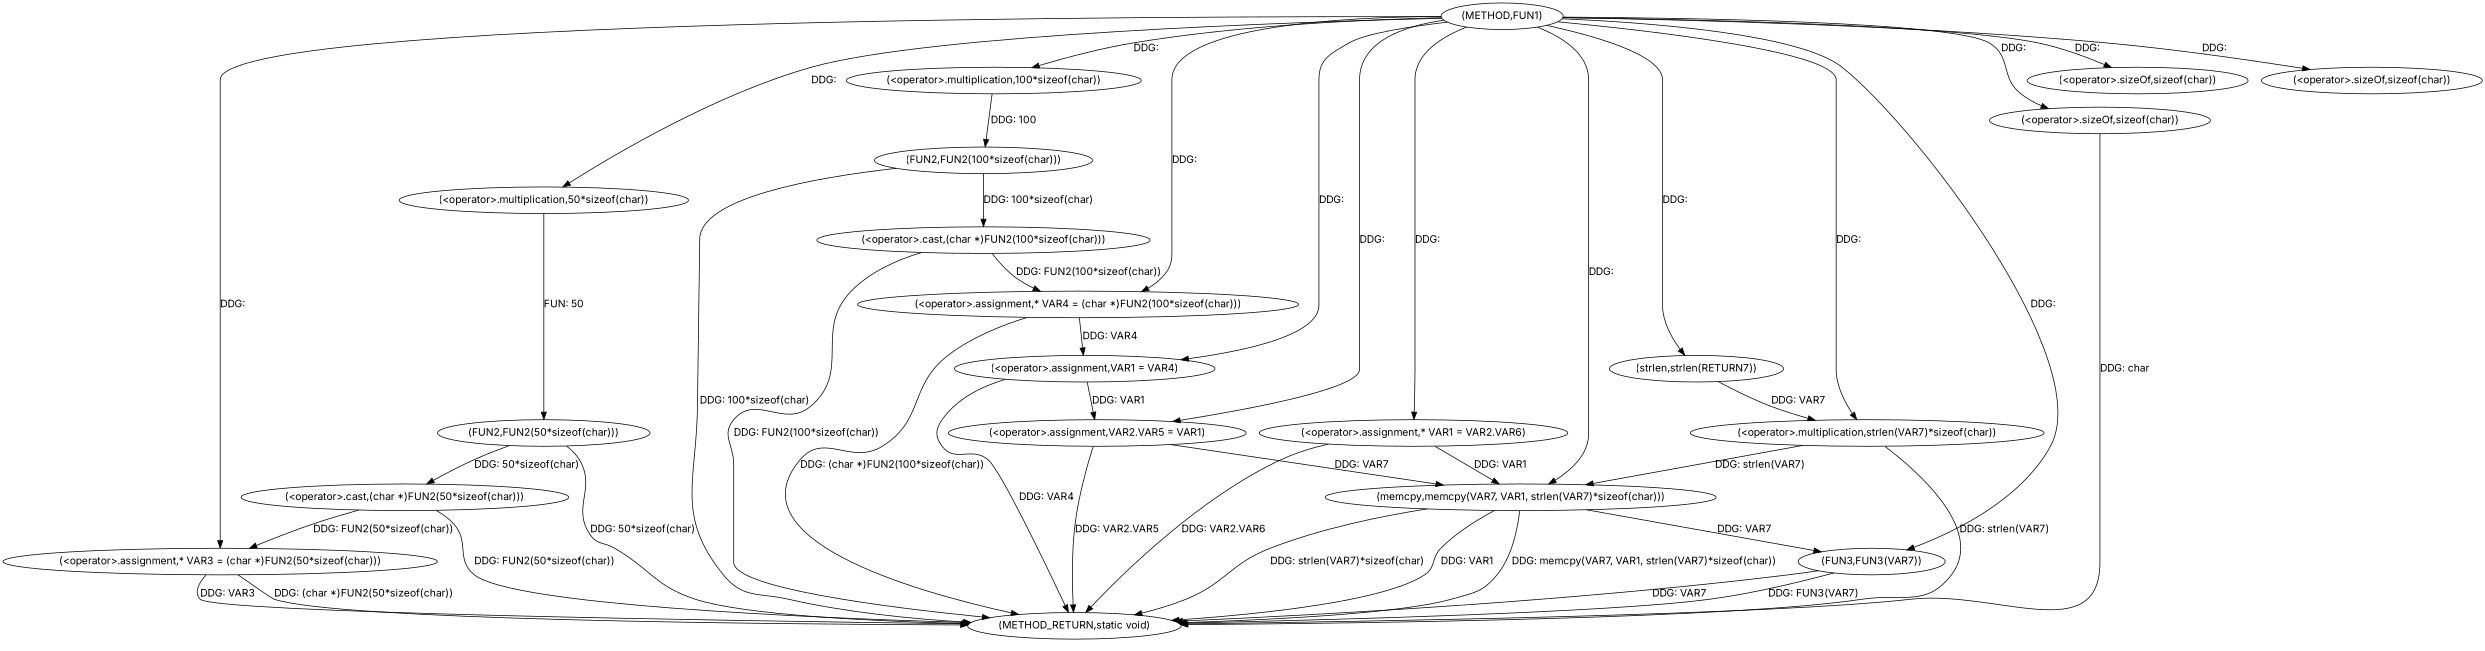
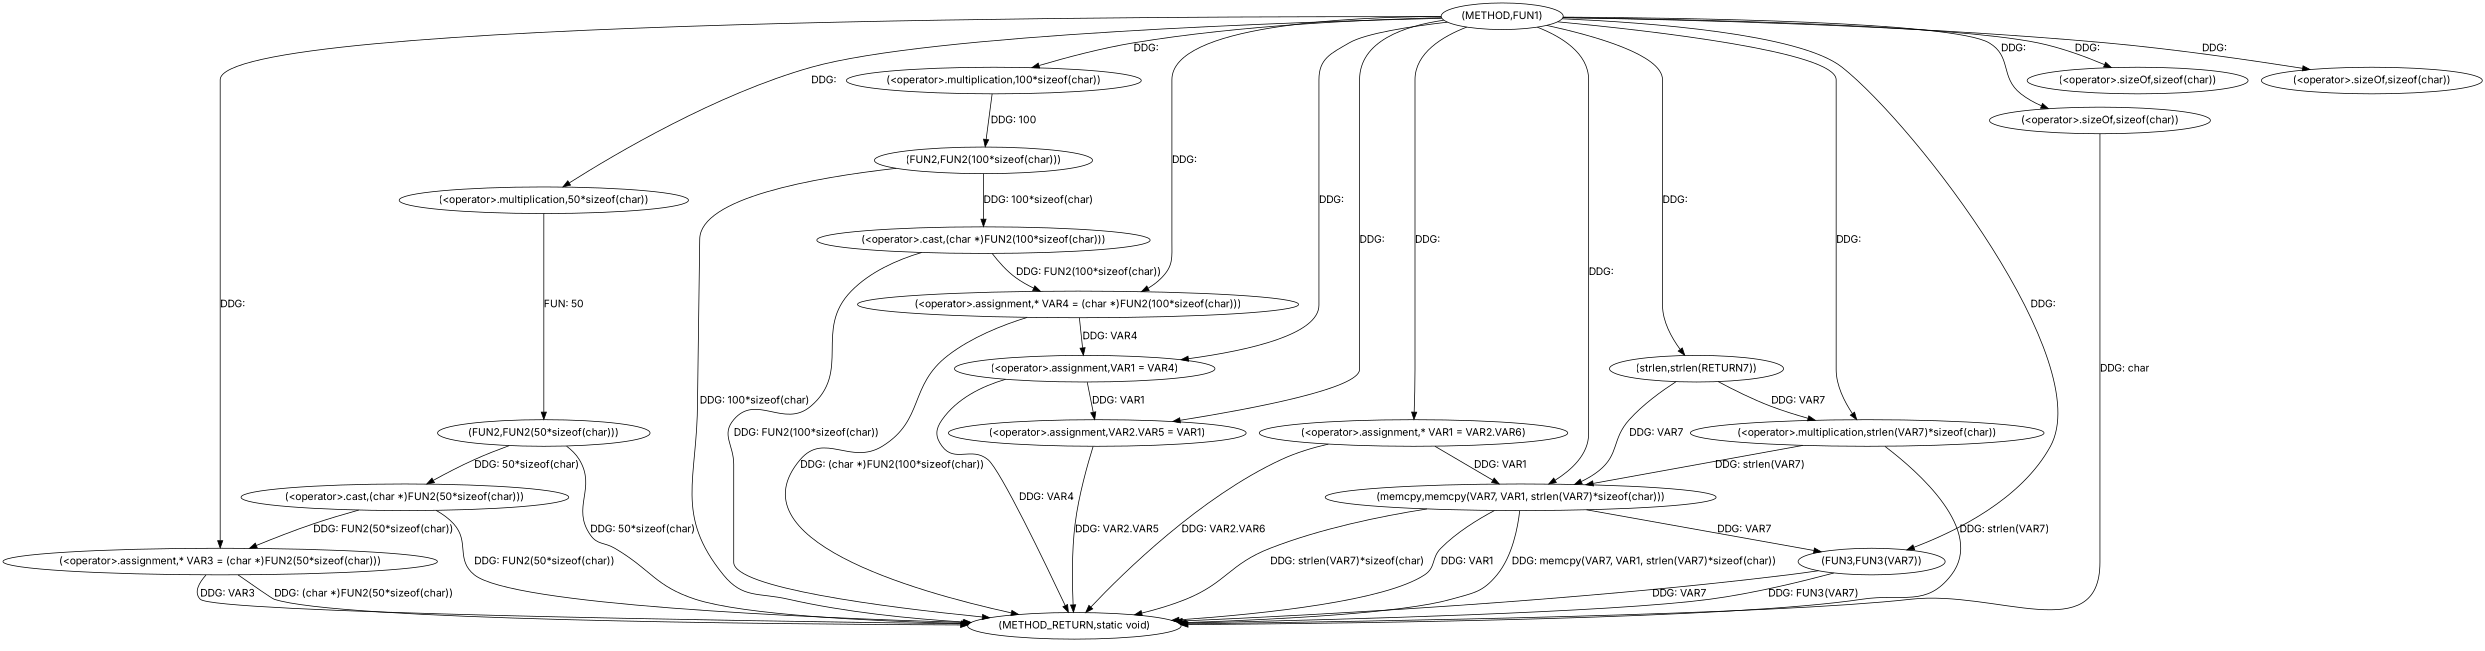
(1303, 464) -> (1623, 428)
